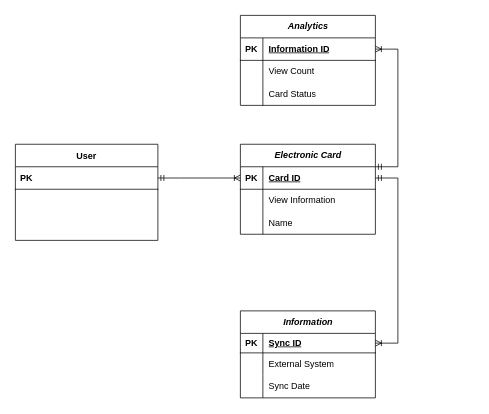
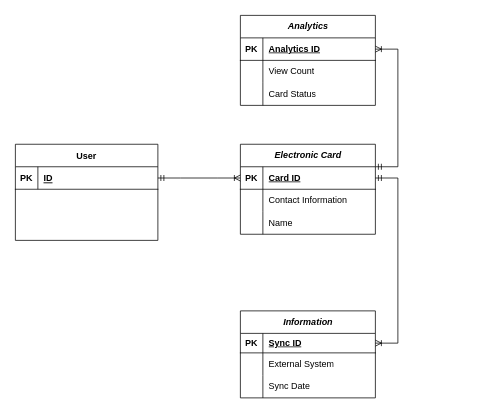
(302, 49) -> (296, 49)
none -> (98, 178)
(306, 201) -> (314, 201)
